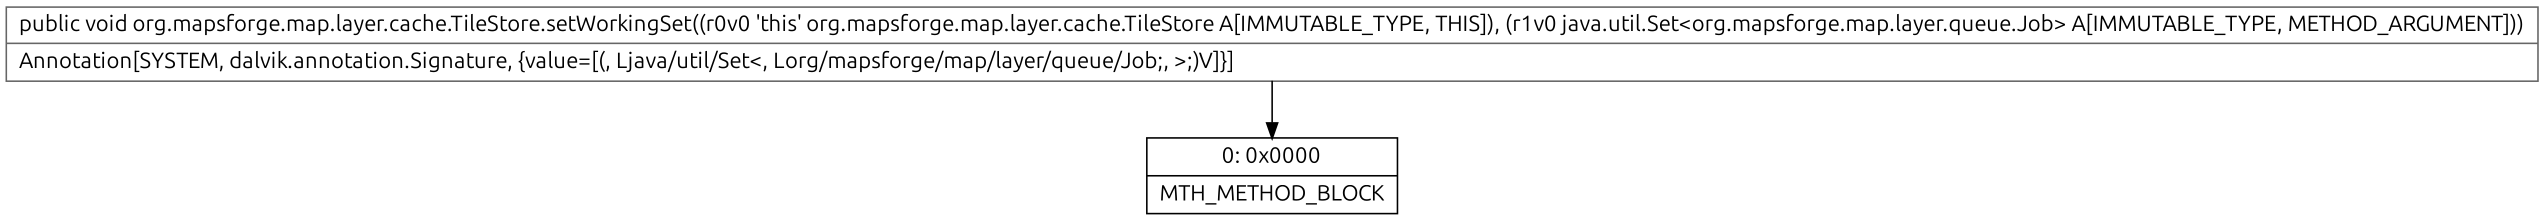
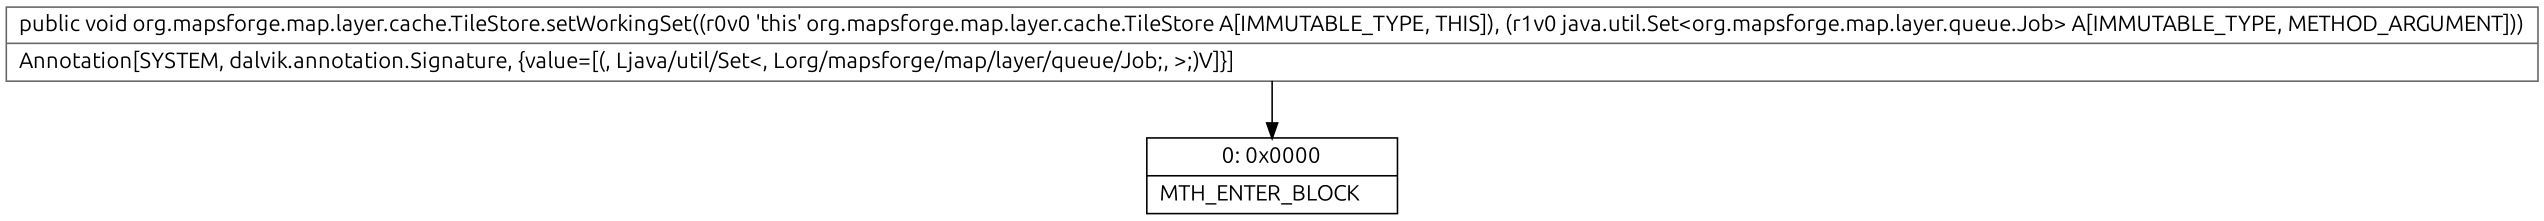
(1272, 194) -> (1260, 194)
